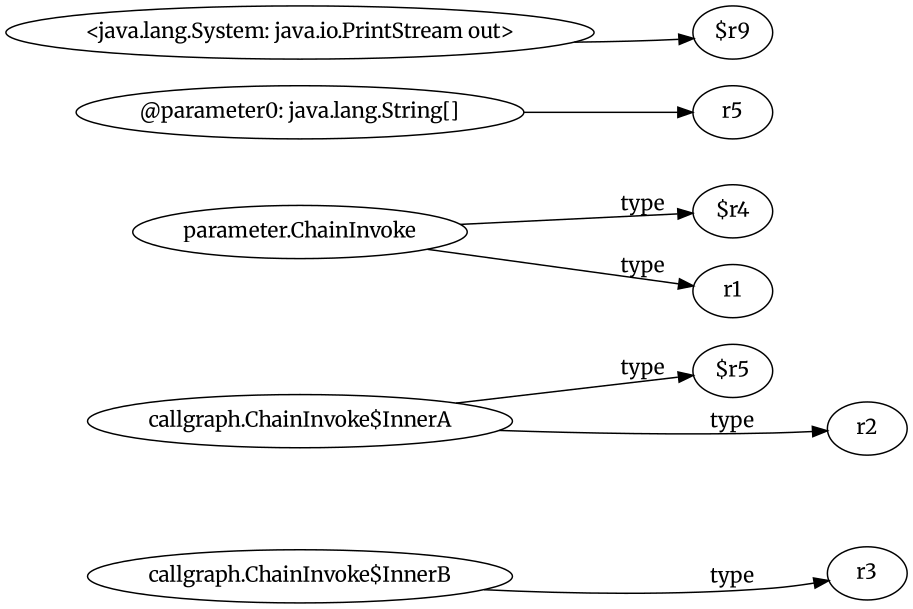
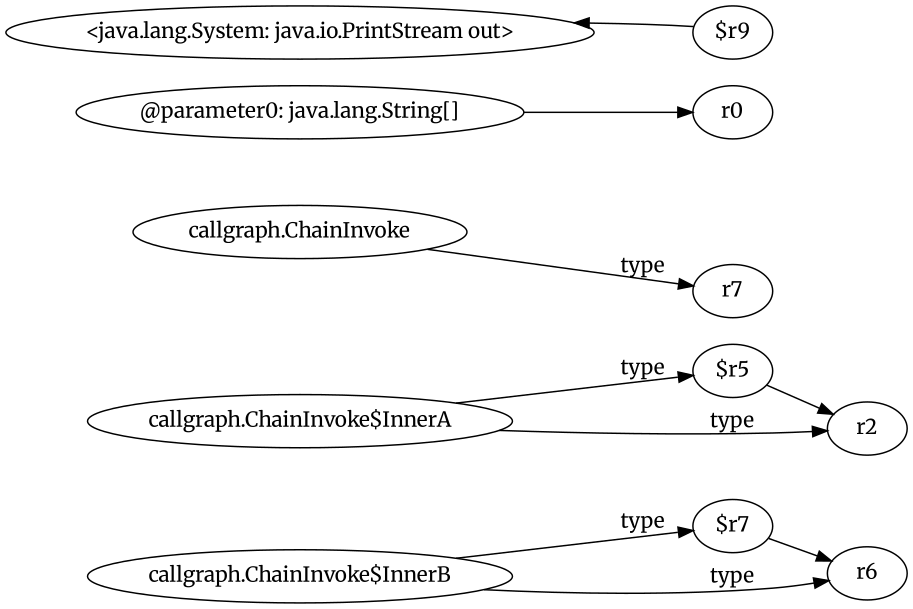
(627, 41) -> (641, 24)
(733, 112) -> (733, 112)
(733, 211) -> none
(300, 232) -> (300, 232)
(733, 291) -> (733, 291)
none -> (793, 397)
none -> (733, 526)
(867, 573) -> (867, 573)
